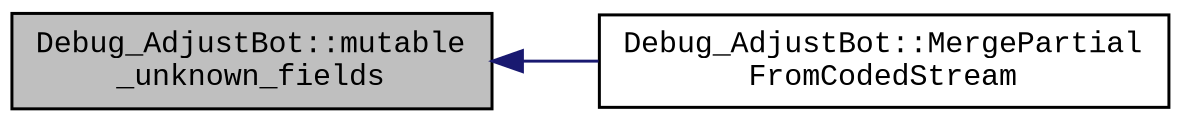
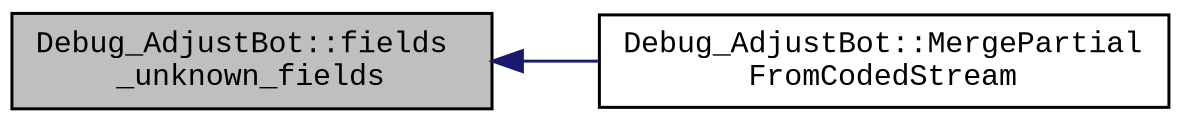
(252, 61) -> (252, 61)
